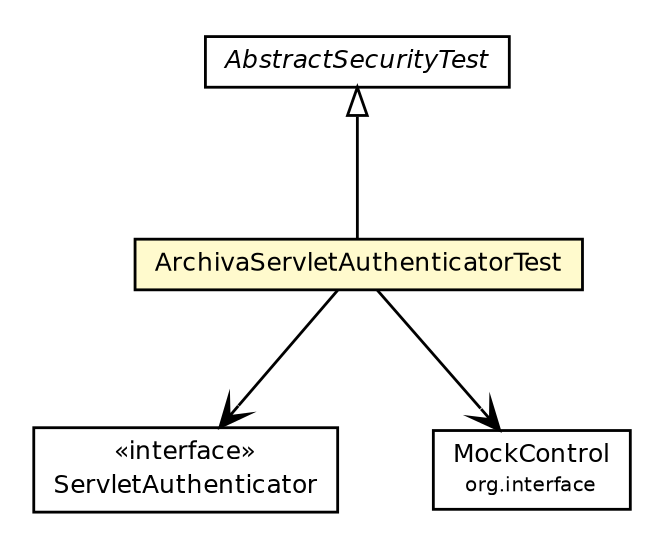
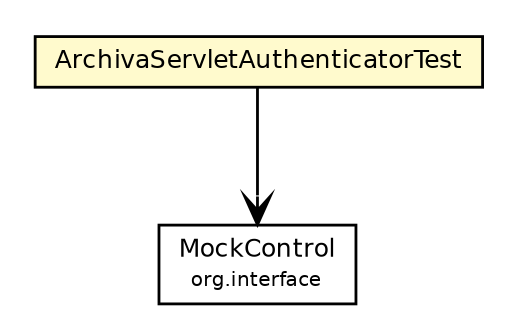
(357, 62) -> none
(186, 470) -> none
